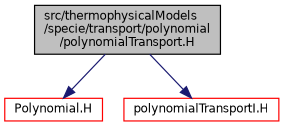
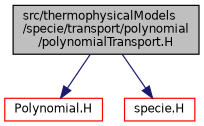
(201, 110) -> (160, 110)
